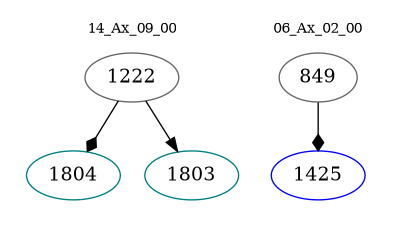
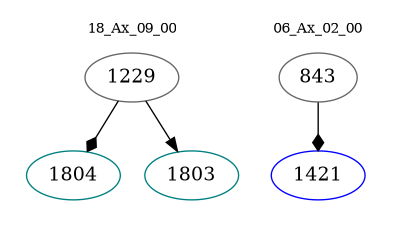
(133, 29) -> (133, 29)
(132, 78) -> (132, 78)
(318, 78) -> (318, 78)
(318, 175) -> (318, 175)
